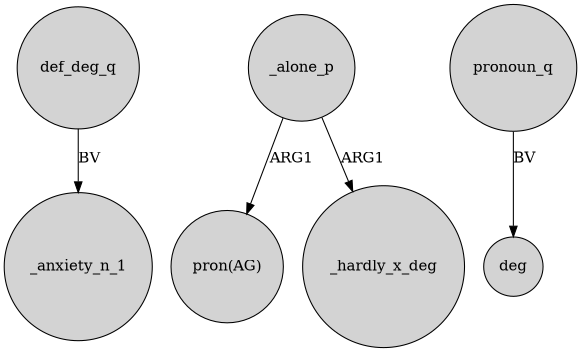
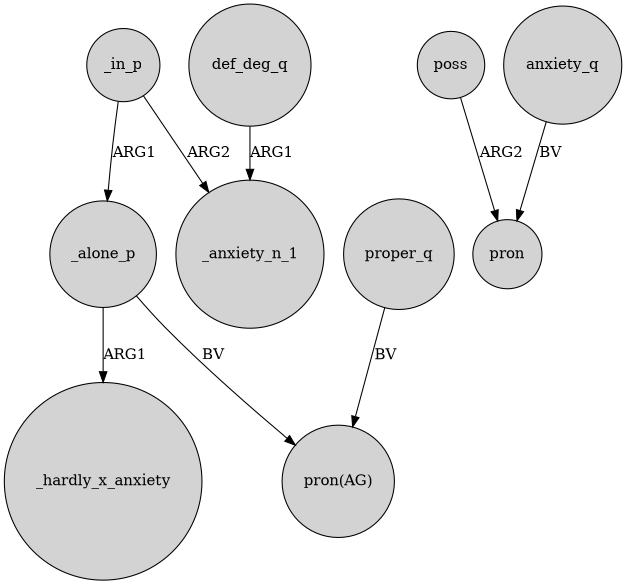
none -> (123, 65)
none -> (451, 65)
(513, 68) -> (563, 65)
(89, 159) -> (272, 153)
(292, 159) -> (213, 355)
none -> (399, 254)
(384, 267) -> (103, 481)
(513, 267) -> (507, 254)
